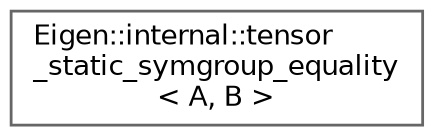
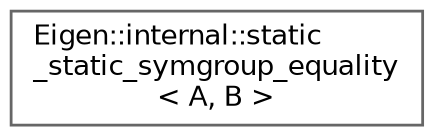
(217, 68) -> (217, 68)
